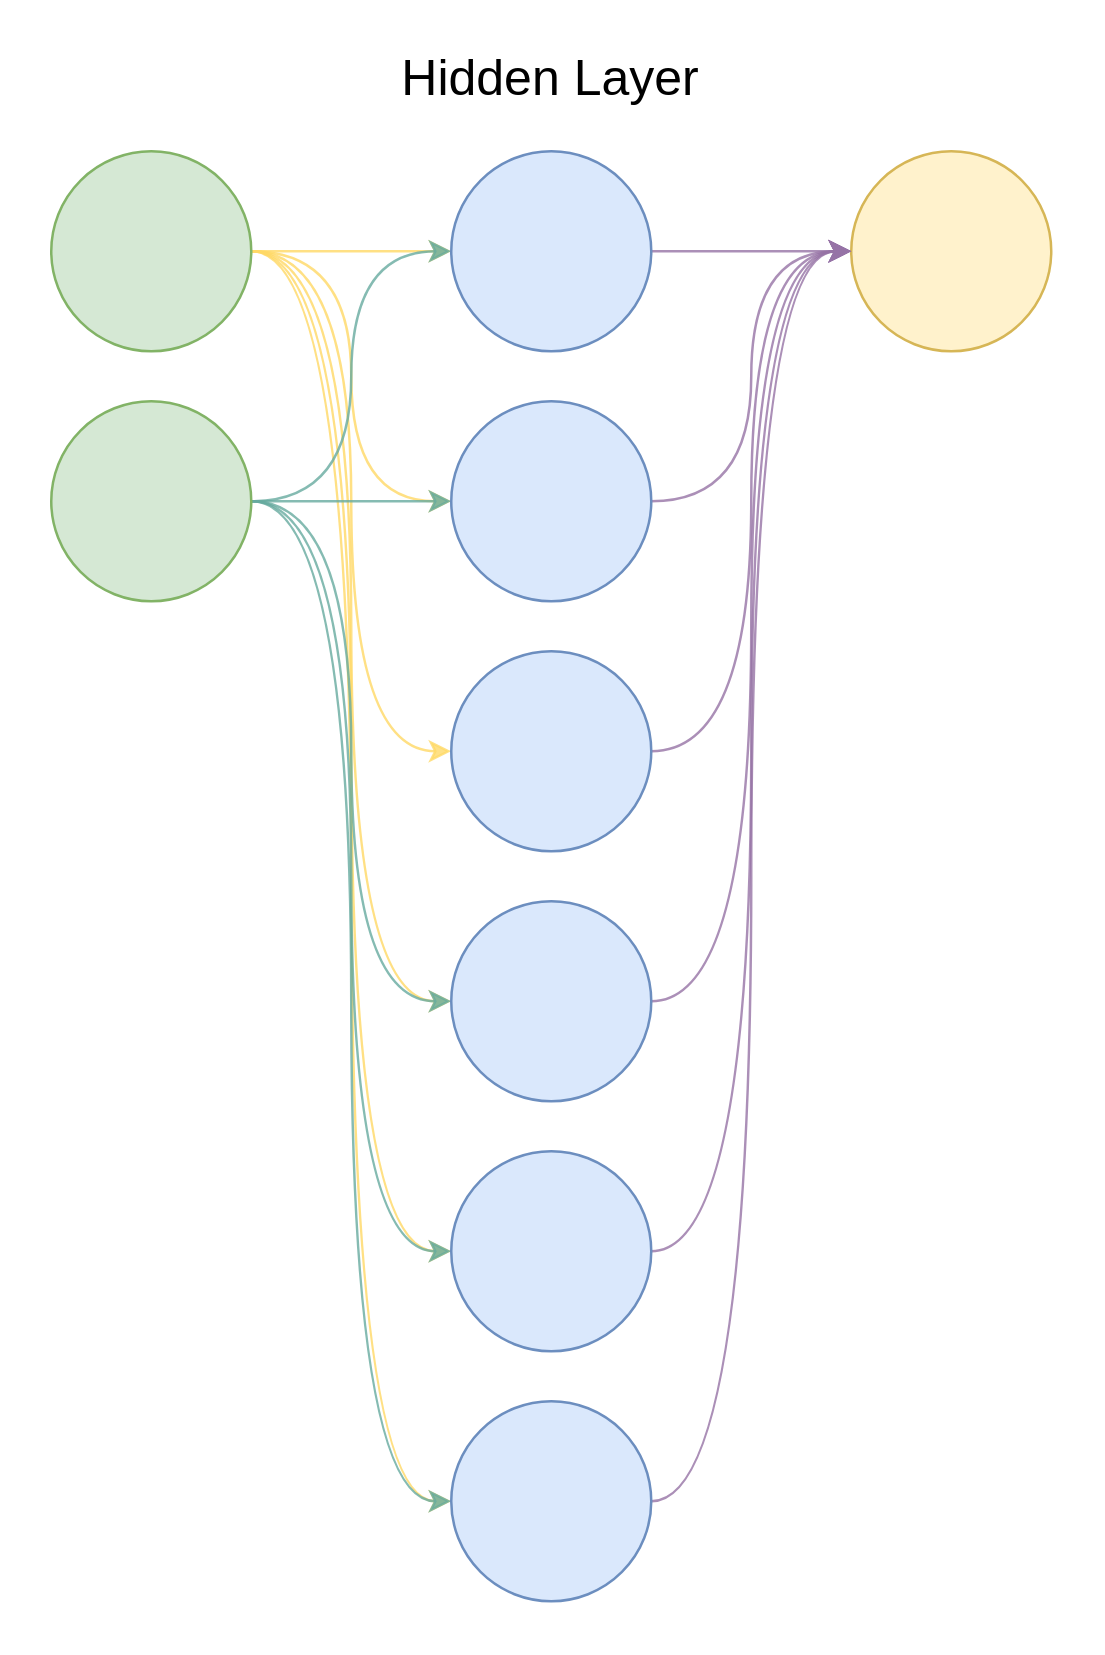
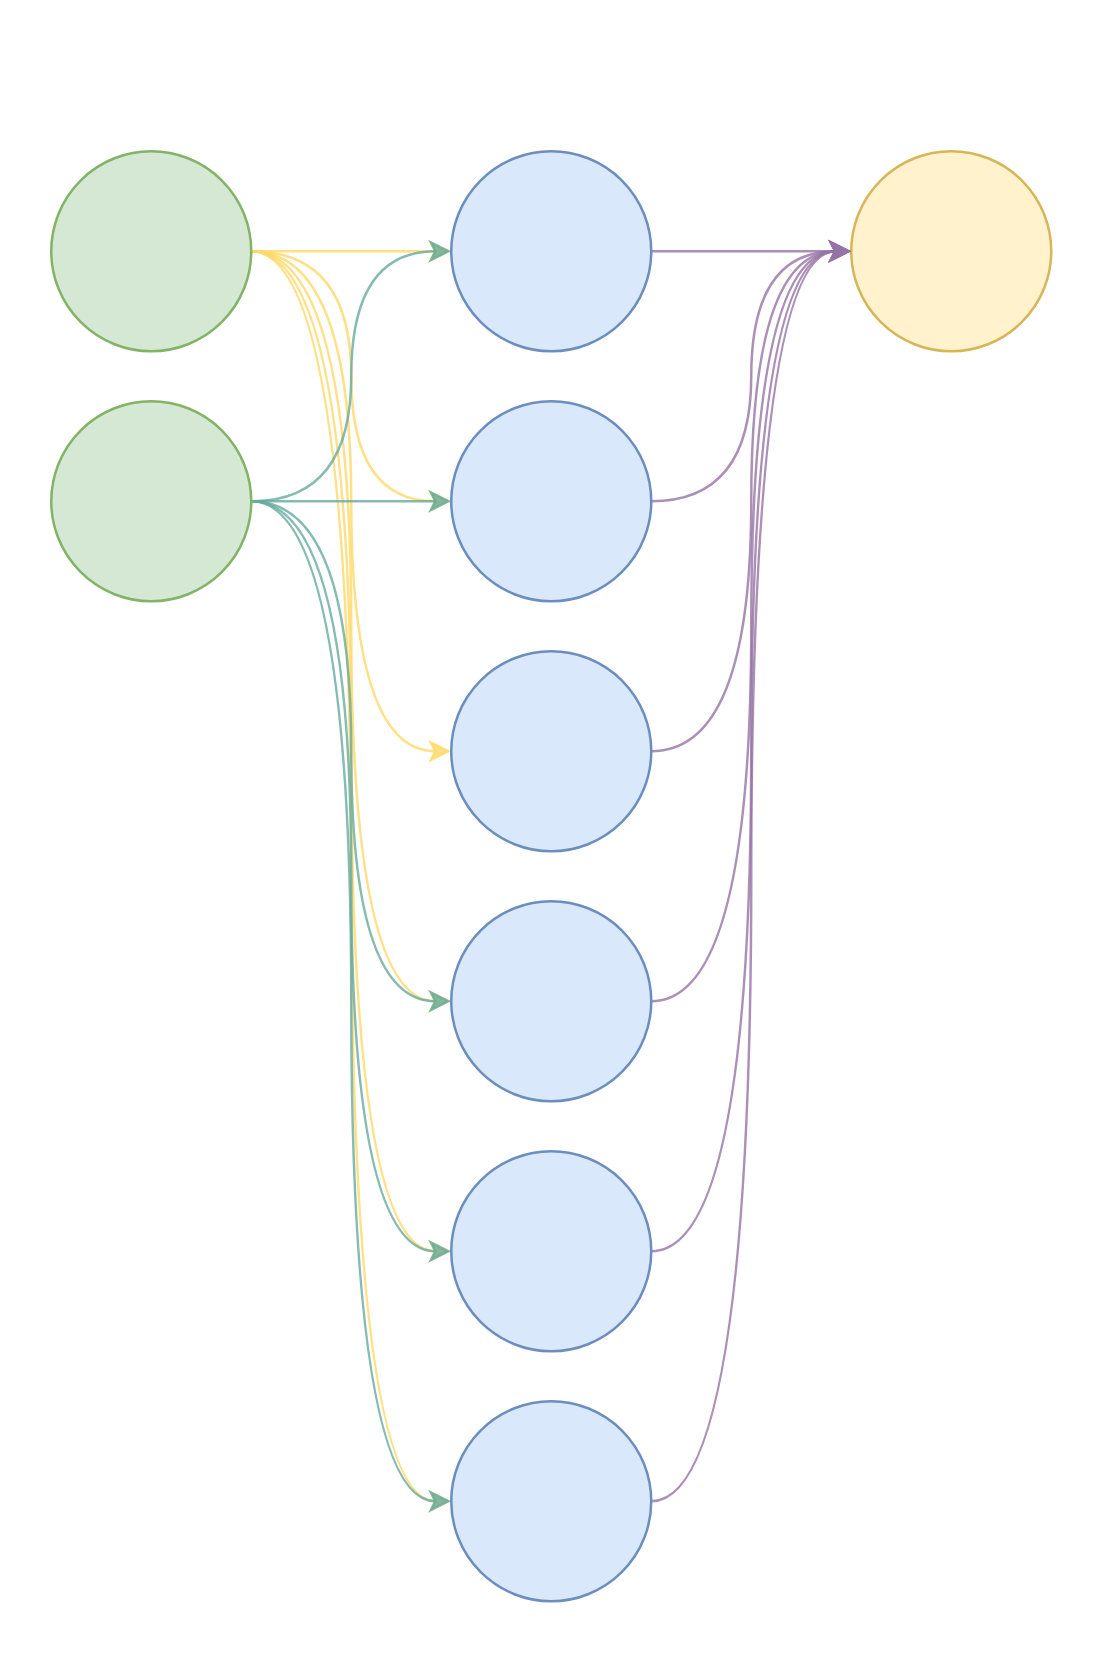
(551, 76) -> none
